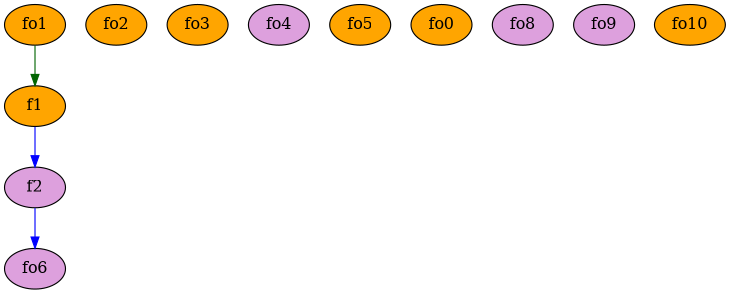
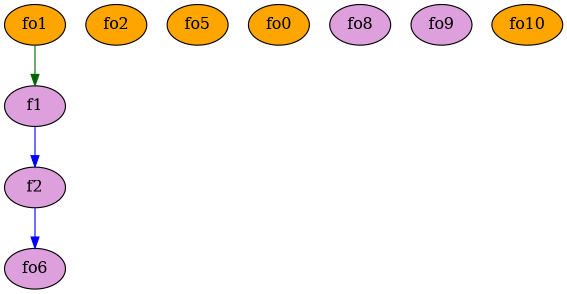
(198, 25) -> none
(279, 25) -> none
(35, 106) -> (35, 106)
